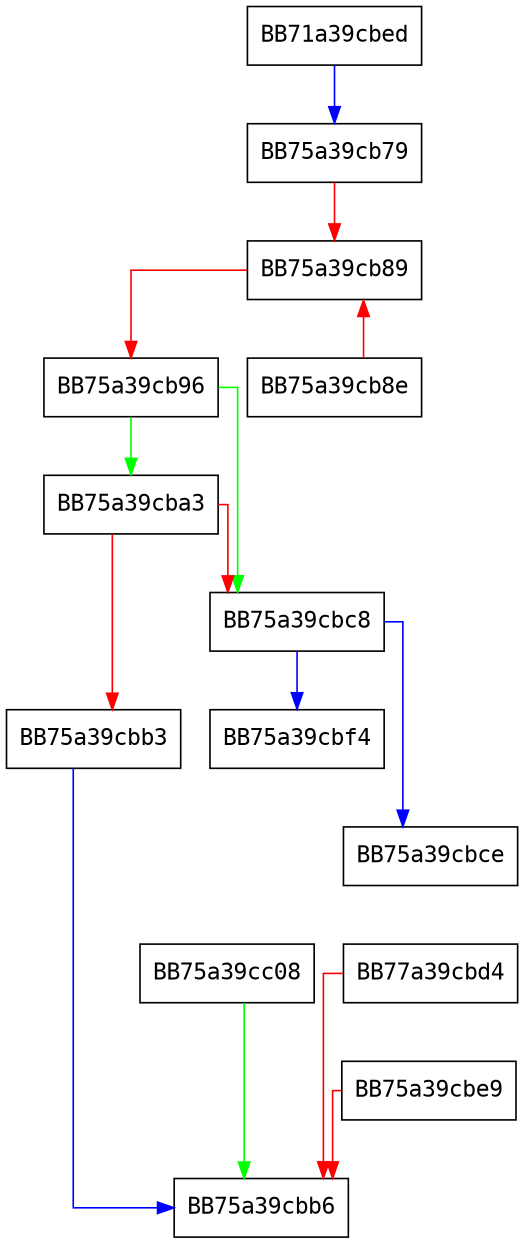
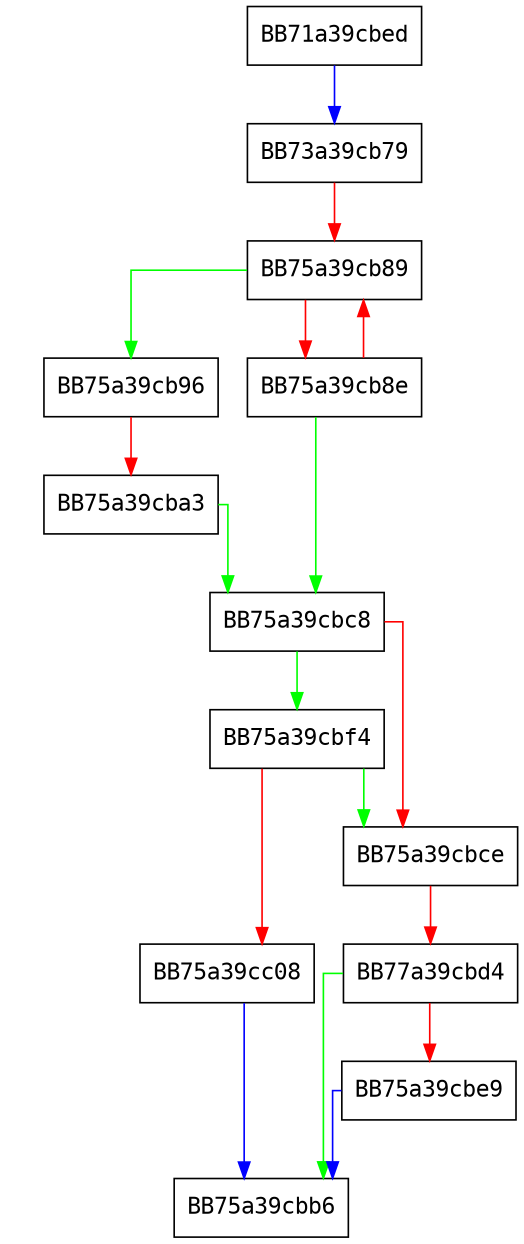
(335, 153) -> (335, 153)
(153, 270) -> (153, 270)
none -> (305, 320)
(131, 438) -> (131, 438)
(238, 472) -> (316, 497)
(228, 535) -> (228, 535)
(297, 672) -> (297, 672)
(403, 707) -> (403, 707)
(94, 739) -> none
none -> (364, 789)
none -> (262, 848)
none -> (431, 906)
none -> (430, 1024)
(323, 1058) -> (323, 1058)
(244, 1083) -> (244, 1083)
(333, 1122) -> (333, 1122)
